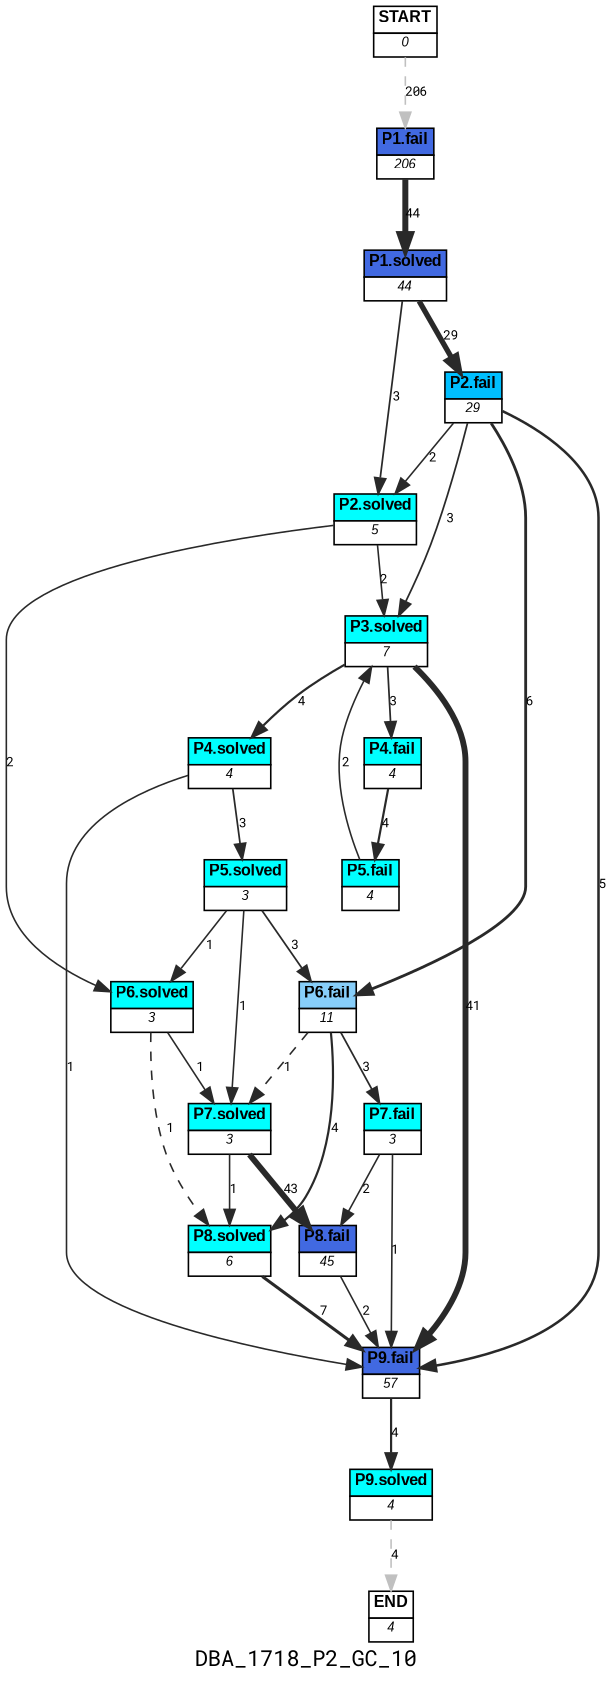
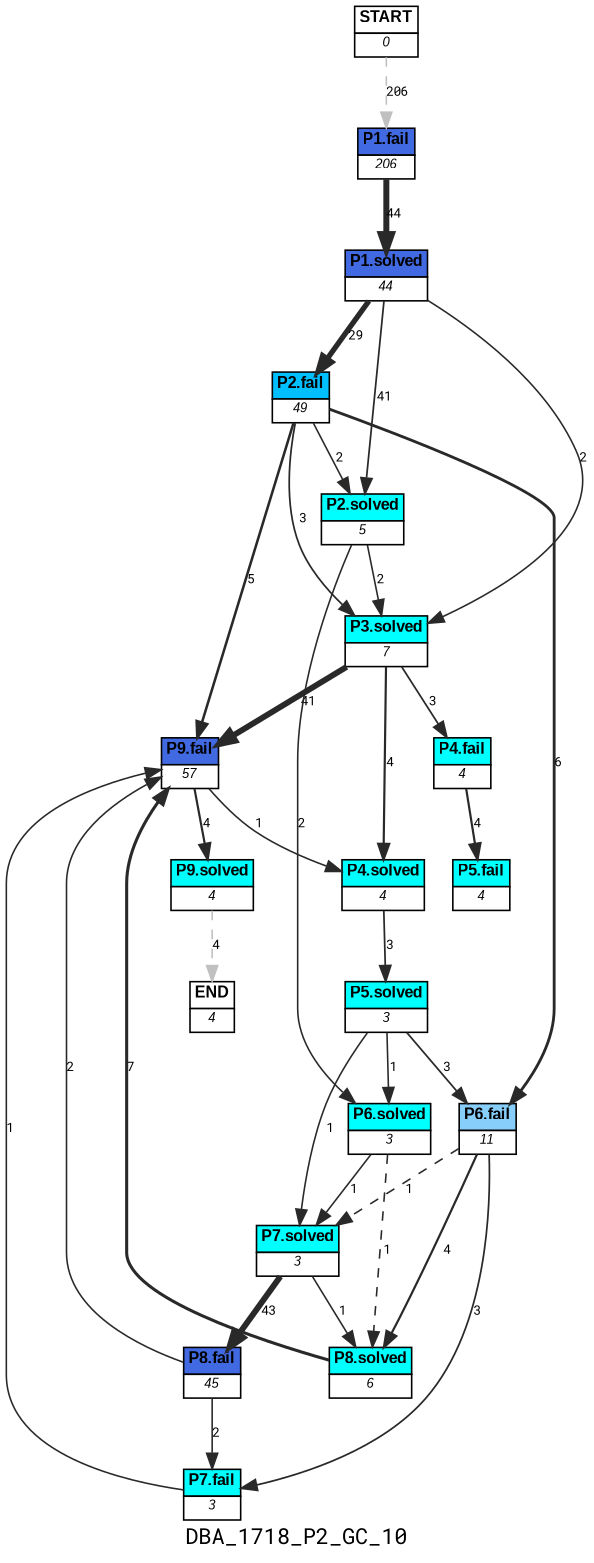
(397, 397) -> (385, 397)
(473, 408) -> (301, 408)
(339, 770) -> (579, 461)
(66, 1138) -> (262, 836)
(364, 1183) -> (212, 1426)
